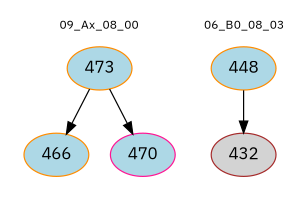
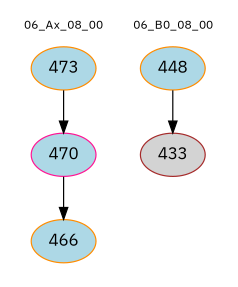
(100, 26) -> (64, 26)
(244, 26) -> (173, 26)
(81, 106) -> (64, 192)
(244, 155) -> (173, 155)
